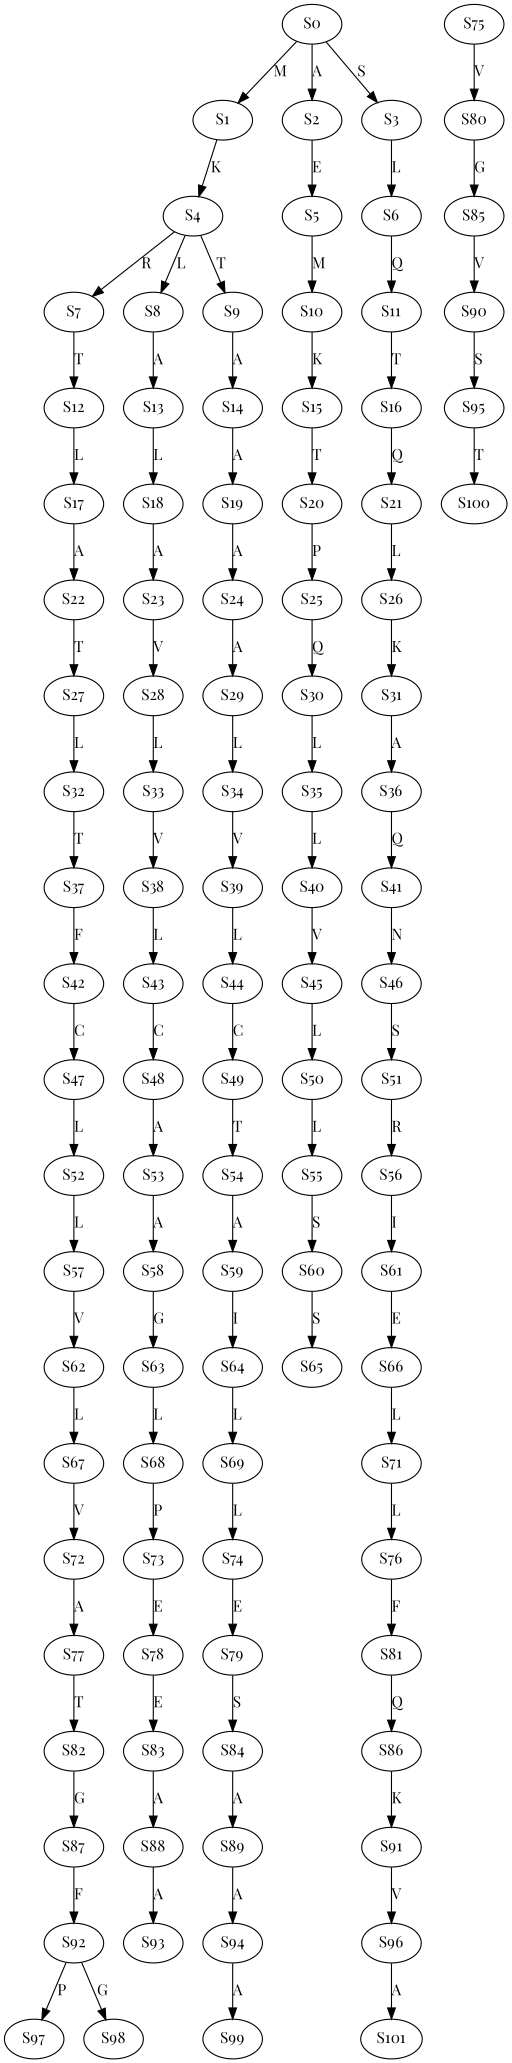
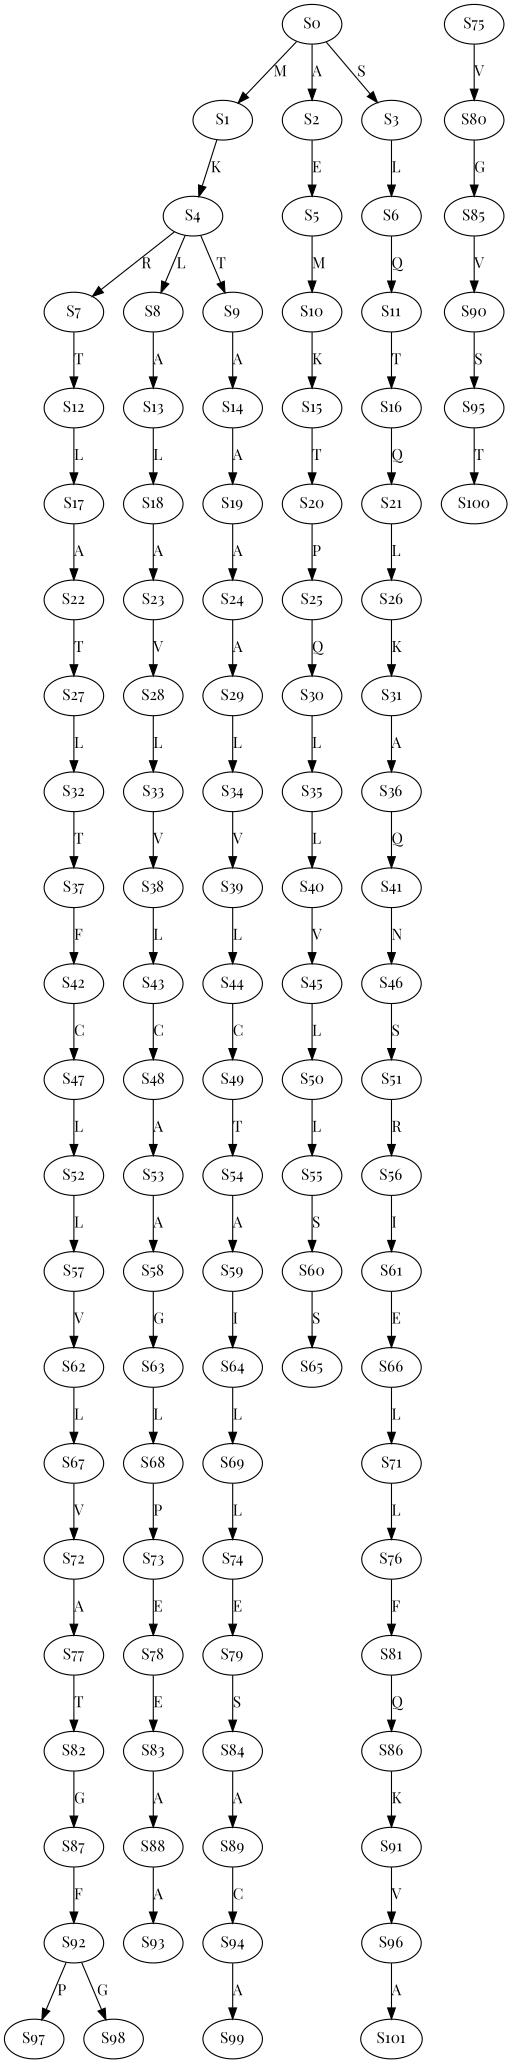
(238, 1895) -> (238, 1895)
